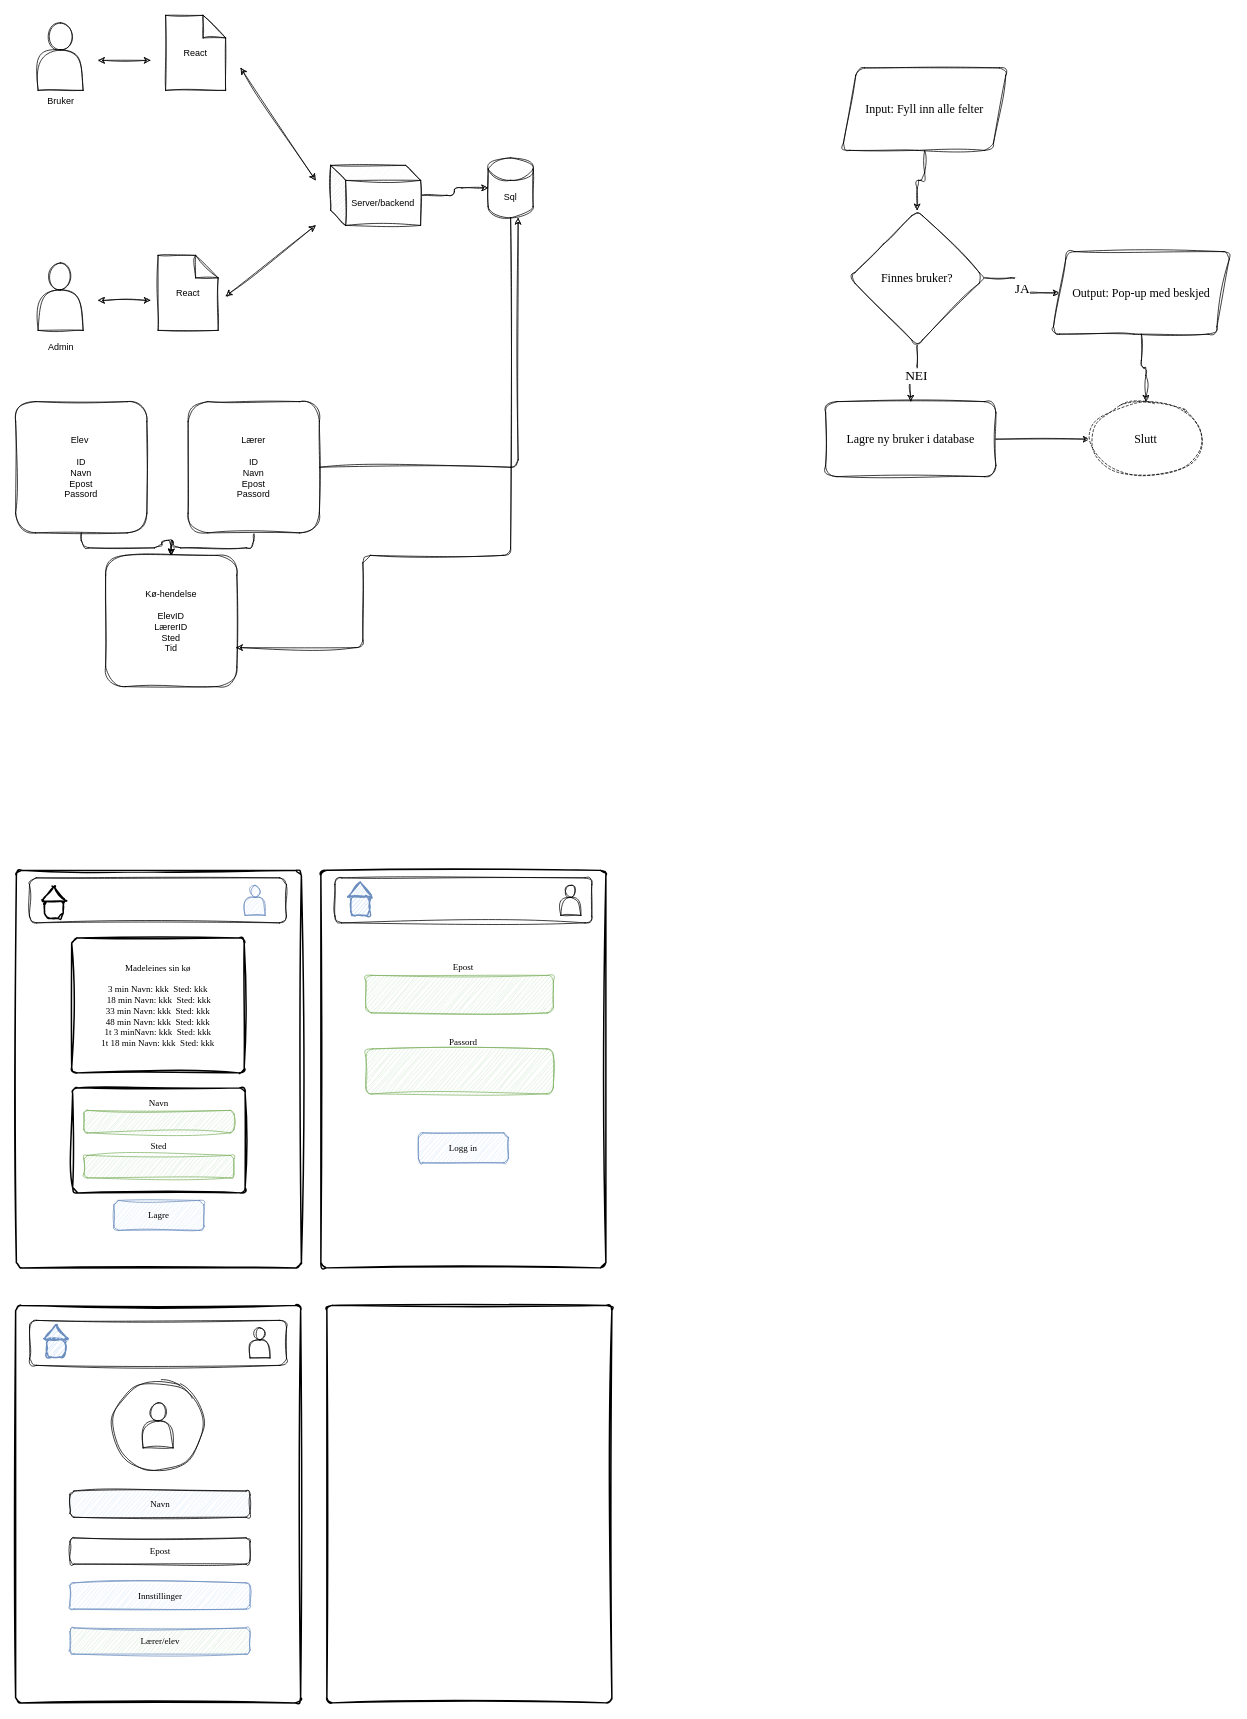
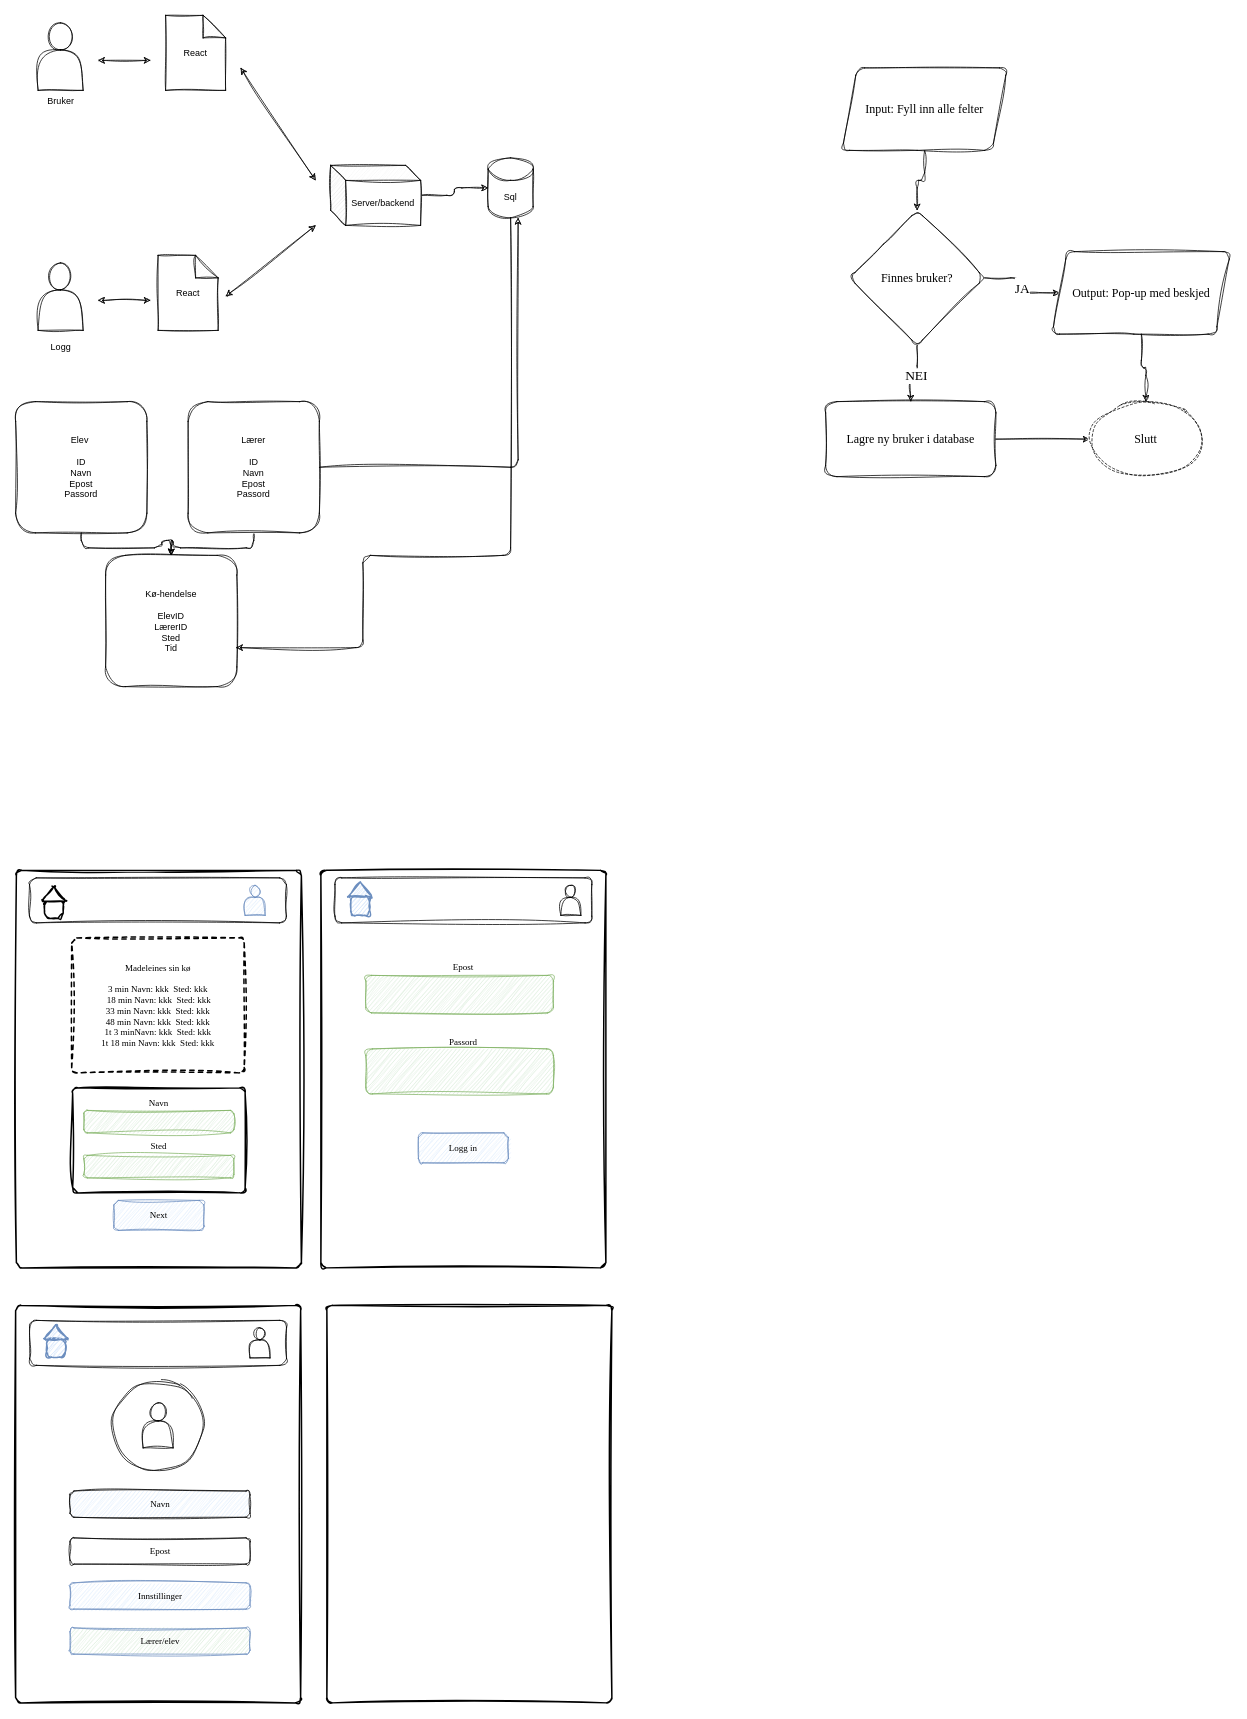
(61, 348) -> (61, 348)
(158, 1005) -> (158, 1005)
(159, 1215) -> (159, 1215)
